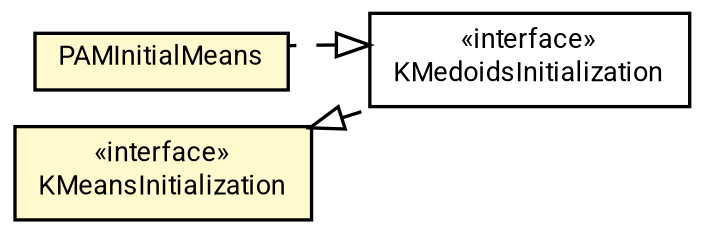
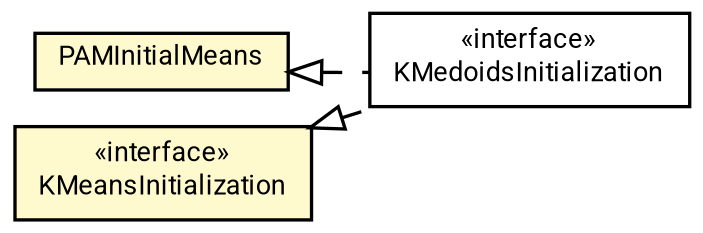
(312, 45) -> (346, 72)
